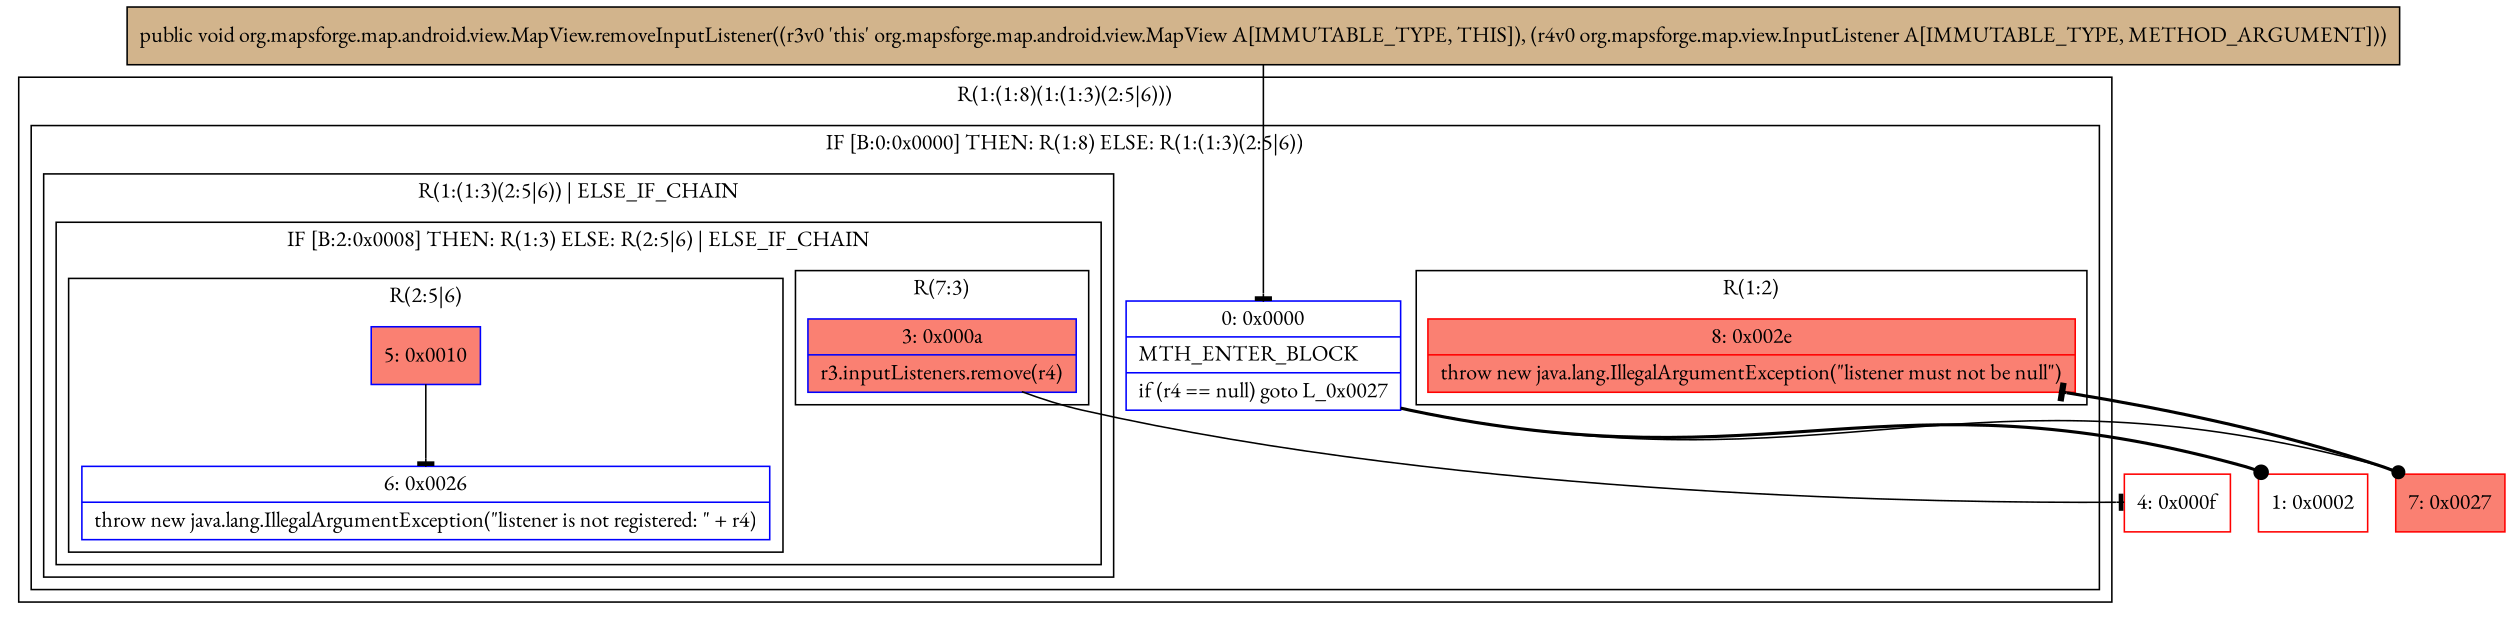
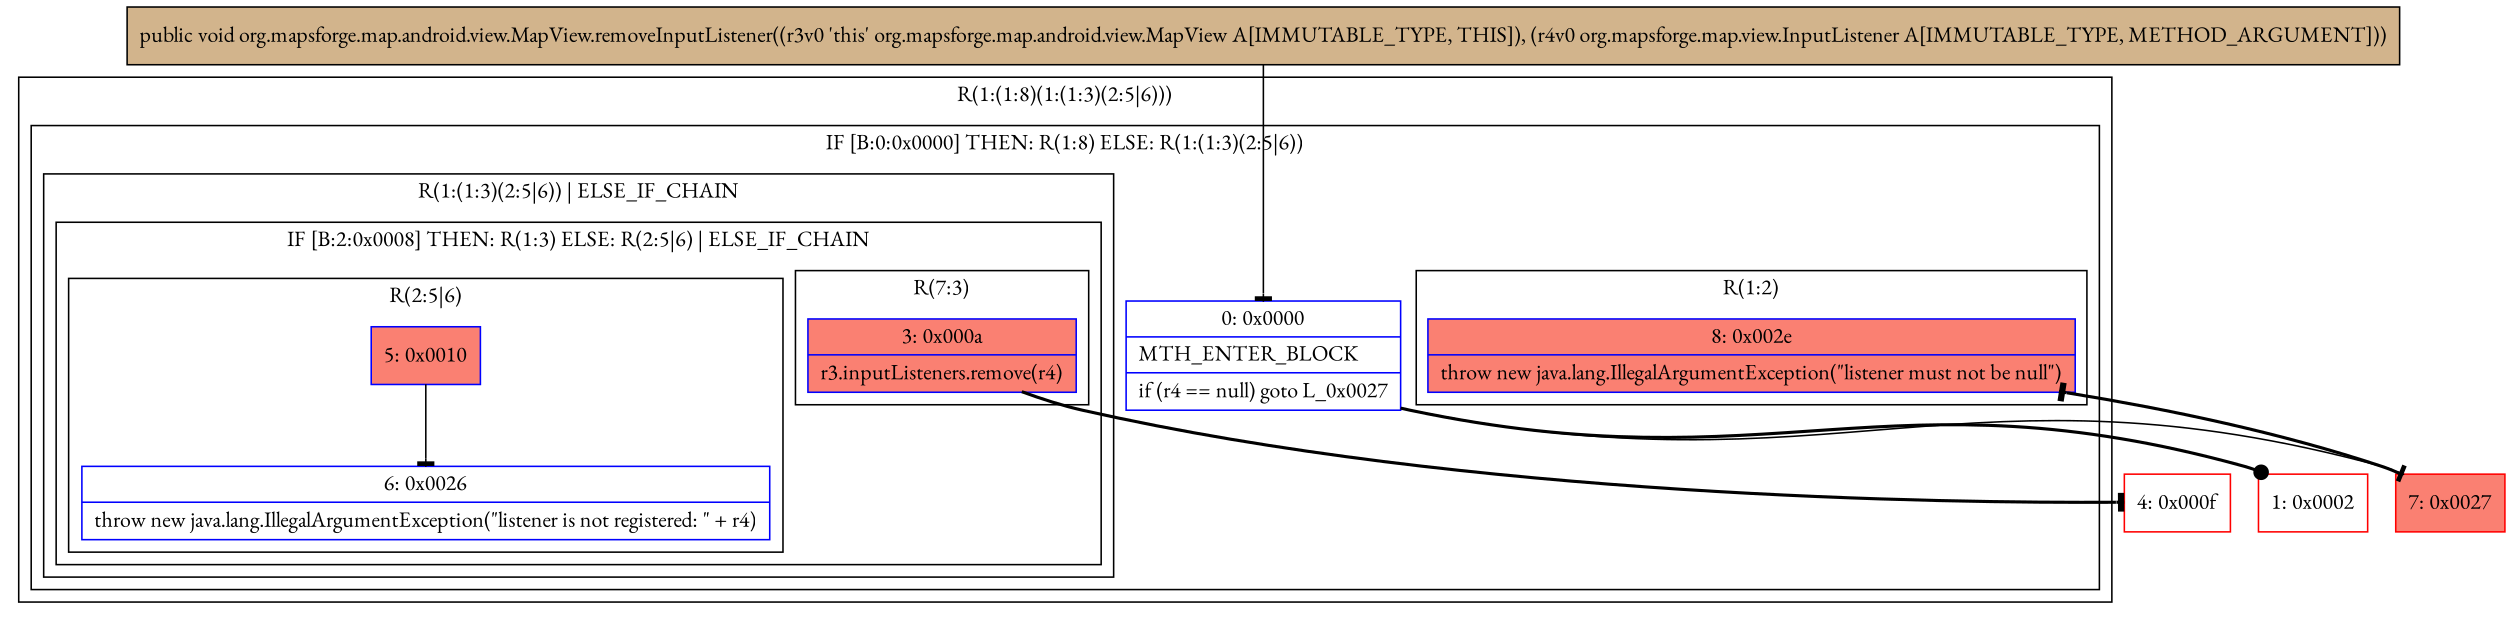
(1752, 356) -> (1752, 356)
(2072, 422) -> (2072, 422)
(1565, 480) -> (1565, 480)
